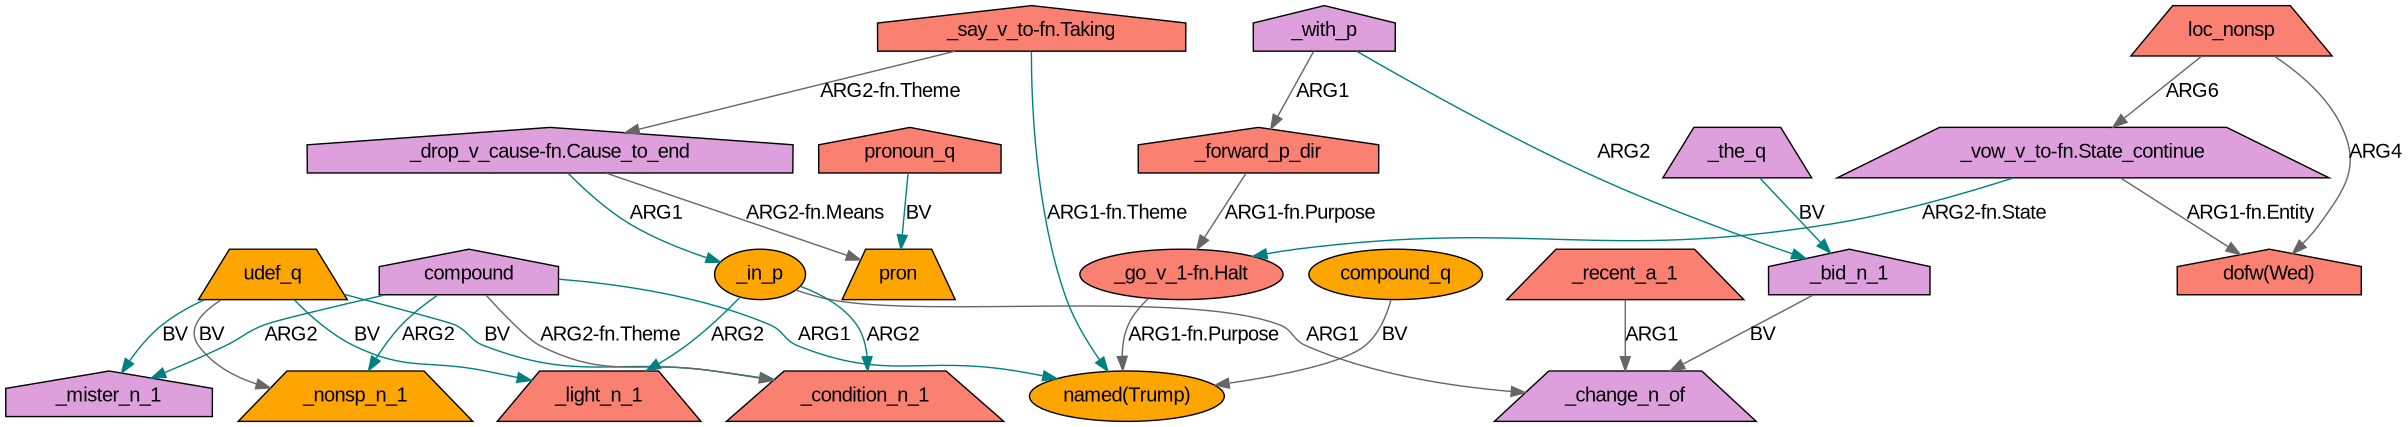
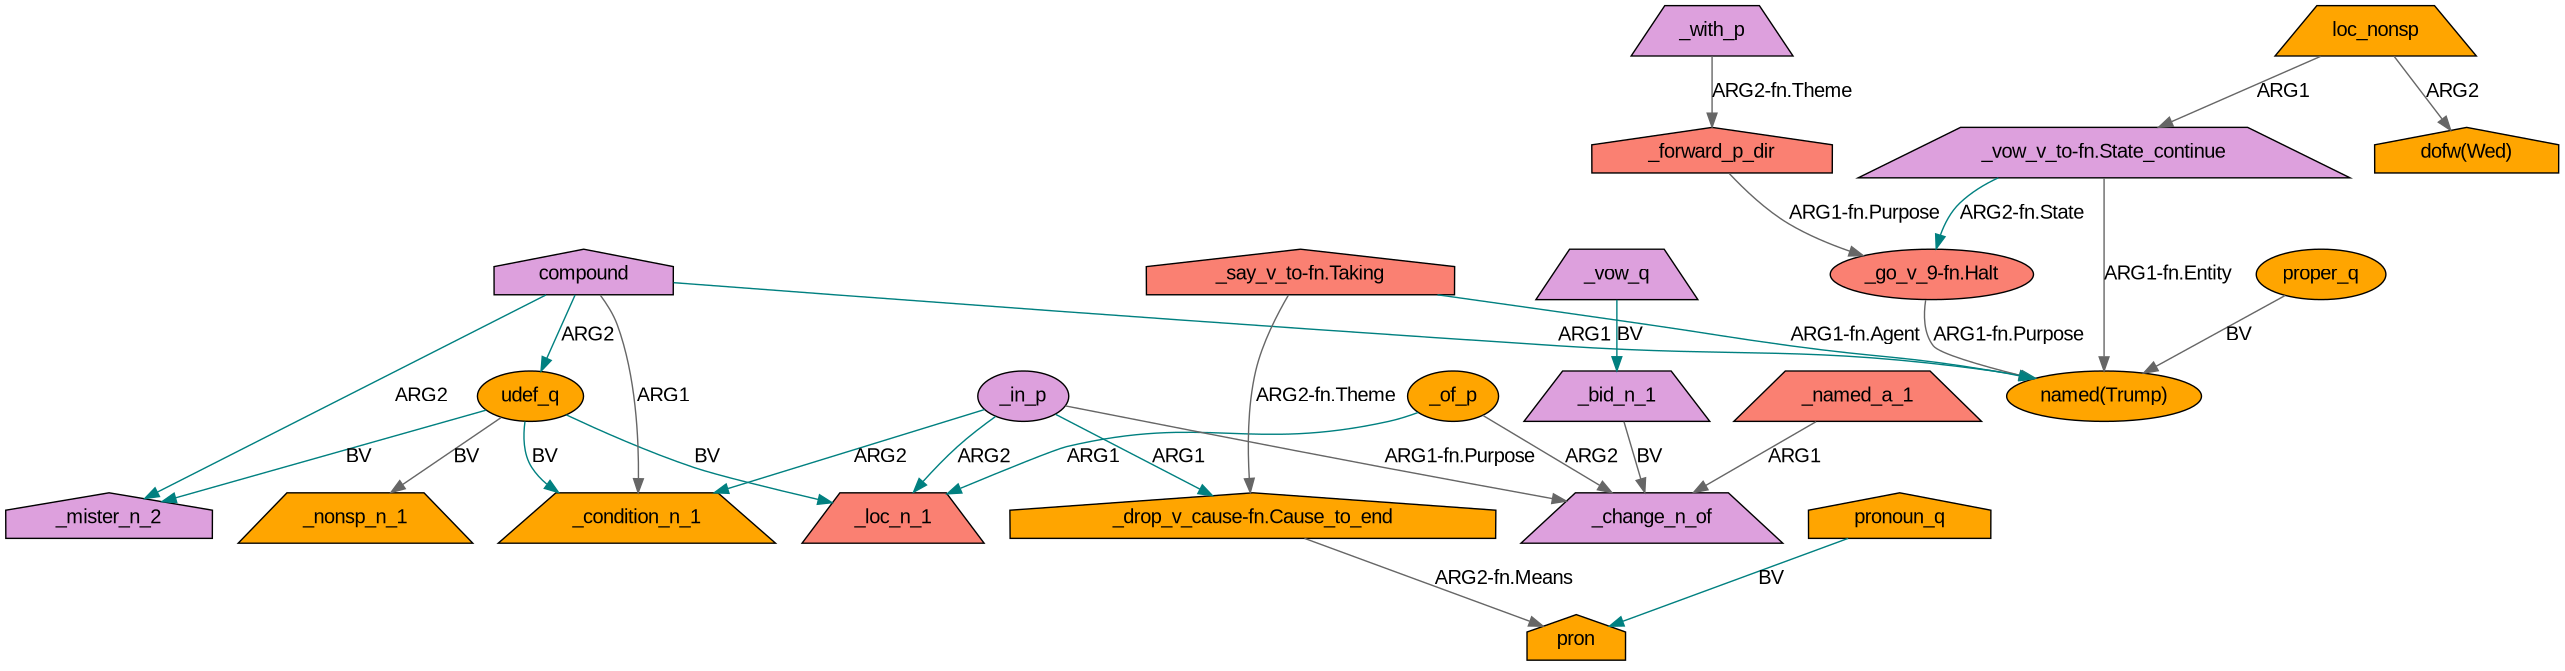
(1324, 31) -> (1712, 31)
(2231, 31) -> (2376, 31)
(1323, 92) -> (1782, 92)
(2192, 92) -> (2283, 92)
(550, 153) -> (1253, 518)
(910, 153) -> (1900, 518)
(1737, 153) -> (1617, 274)
(2376, 153) -> (2453, 92)
(1569, 165) -> none
(2174, 212) -> (2104, 267)
(1117, 214) -> (1856, 335)
(632, 225) -> (1128, 452)
(273, 274) -> (530, 396)
(760, 274) -> (1023, 396)
(899, 274) -> (1576, 640)
(1181, 274) -> (1932, 274)
(1396, 274) -> (2321, 274)
(1625, 274) -> (1858, 396)
(1849, 274) -> (1617, 396)
(2269, 274) -> (2467, 153)
(403, 323) -> (561, 327)
(610, 335) -> (663, 396)
(1333, 335) -> (1460, 457)
(109, 396) -> (109, 518)
(599, 396) -> (893, 518)
(865, 396) -> (637, 518)
none -> (1453, 396)
